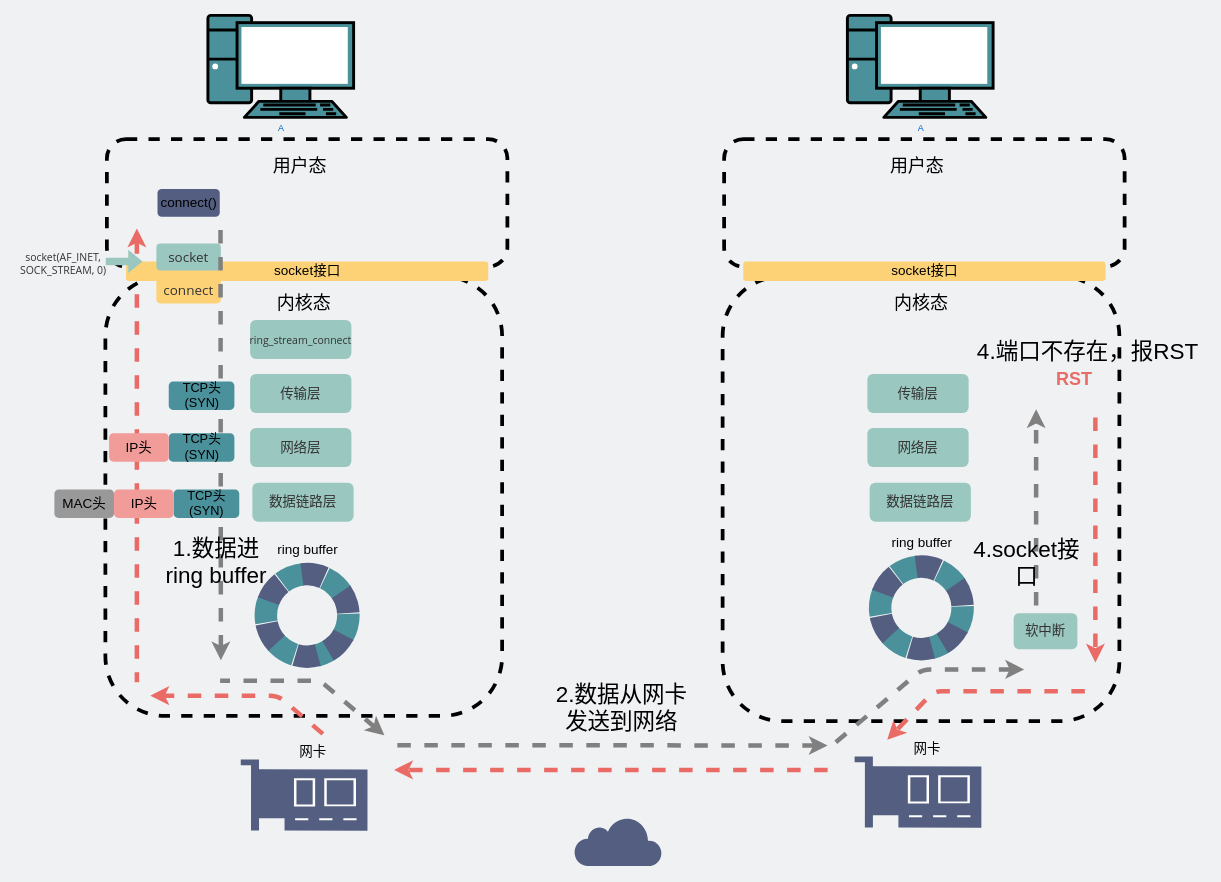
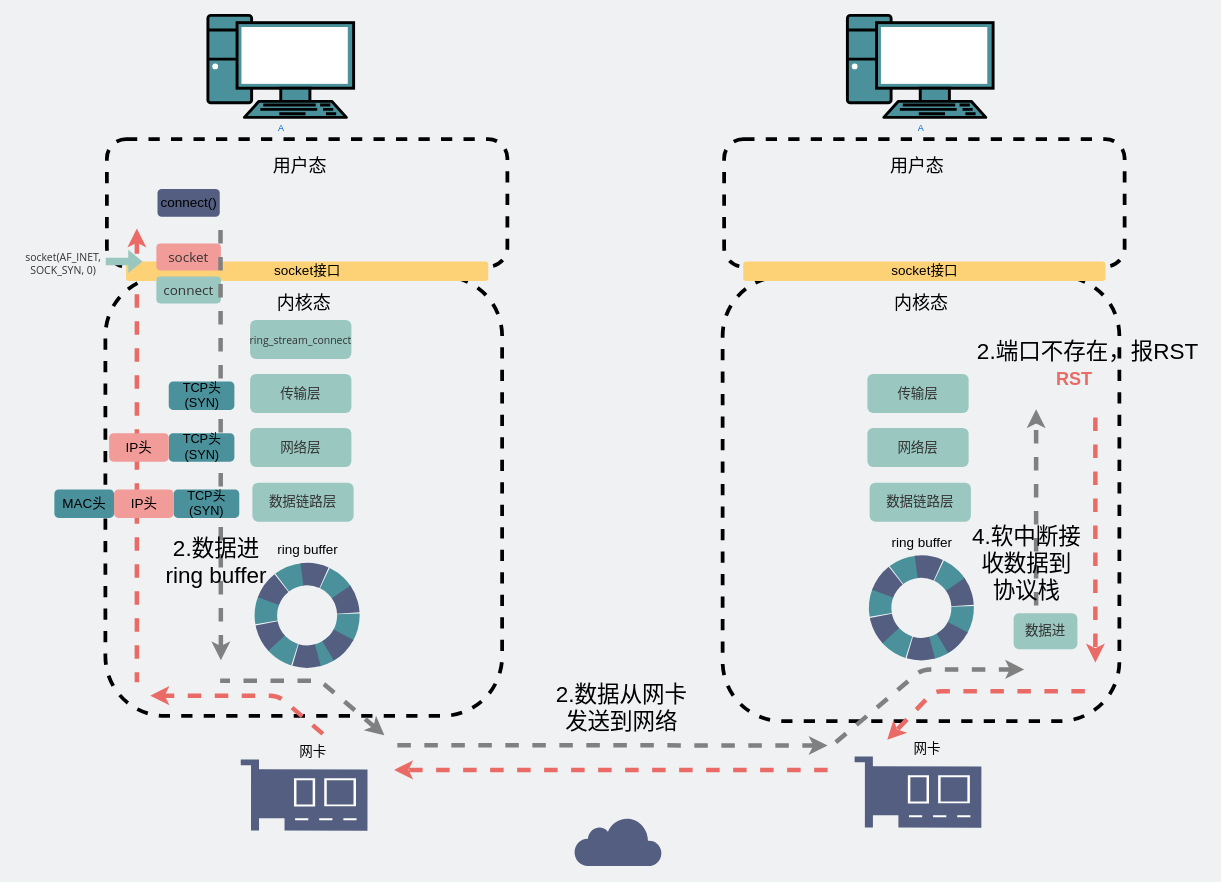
(189, 257) -> (189, 257)
(63, 264) -> (63, 264)
(189, 290) -> (189, 290)
(1088, 351) -> (1088, 351)
(84, 504) -> (84, 504)
(216, 561) -> (216, 561)
(1027, 563) -> (1027, 563)
(1046, 631) -> (1046, 631)
